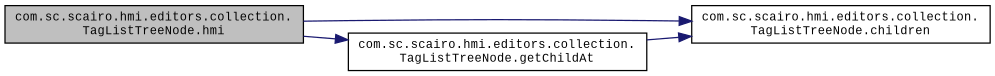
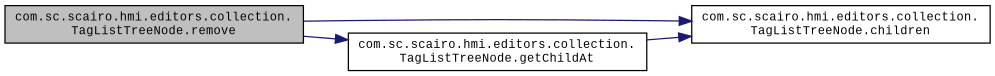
(154, 24) -> (154, 24)
